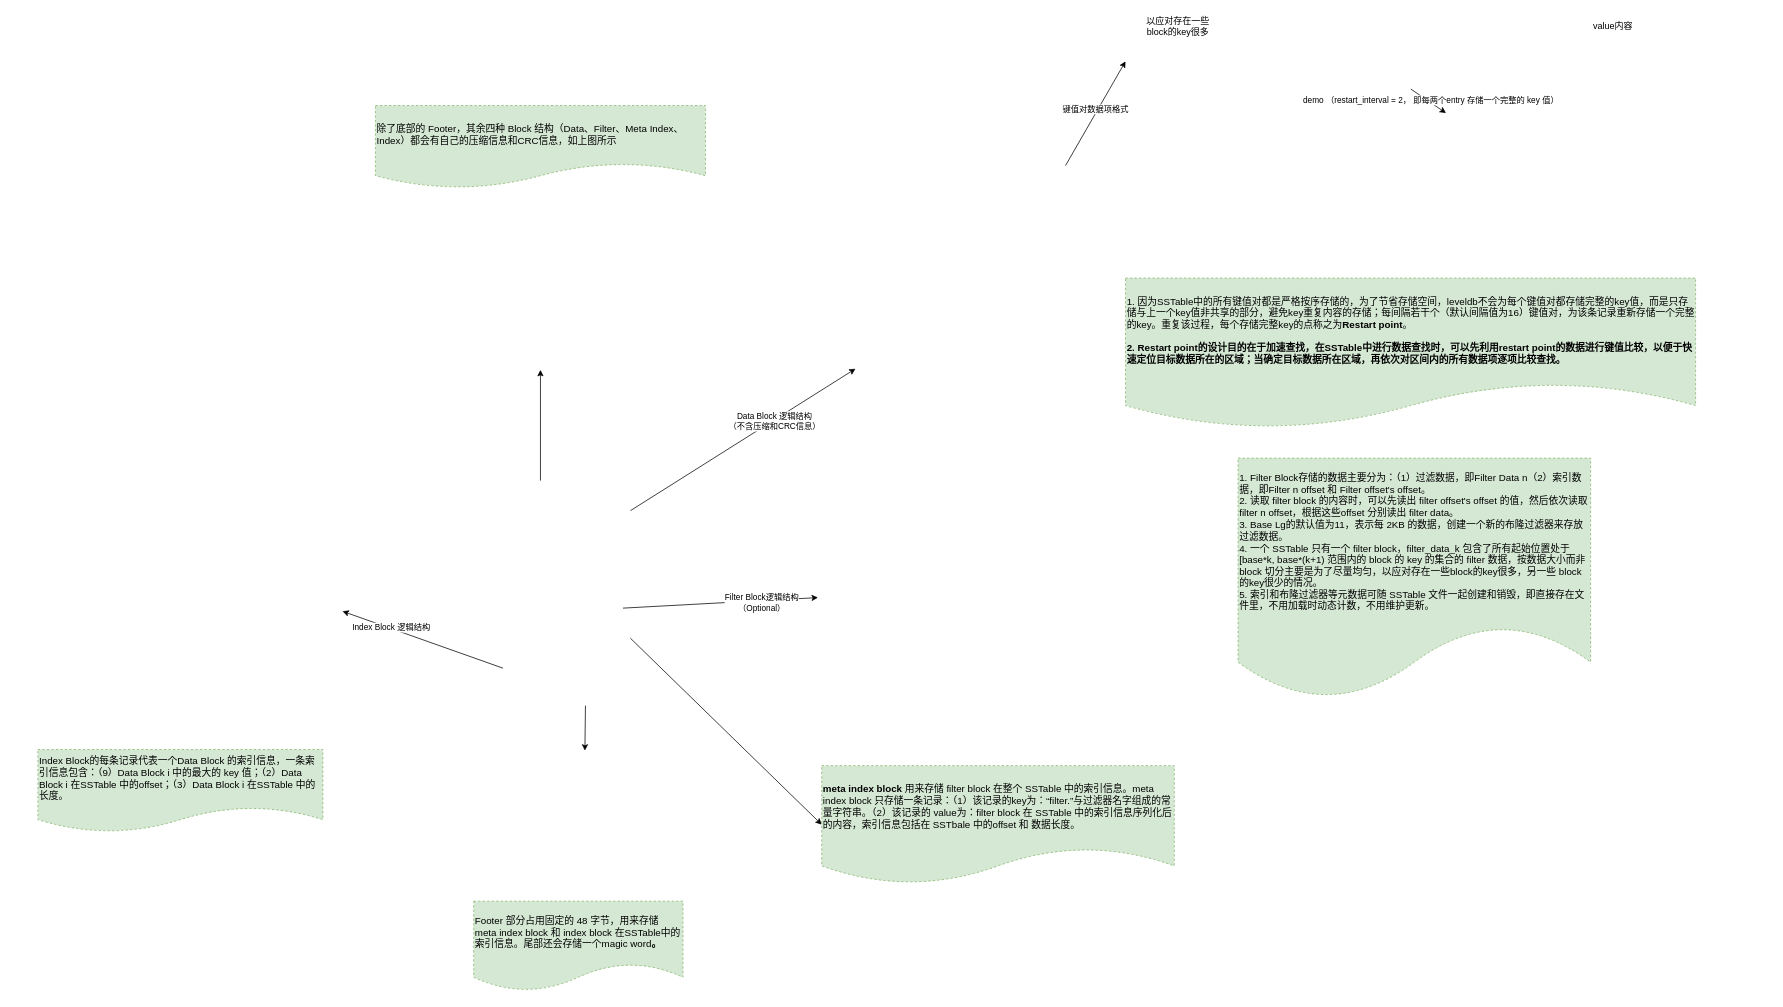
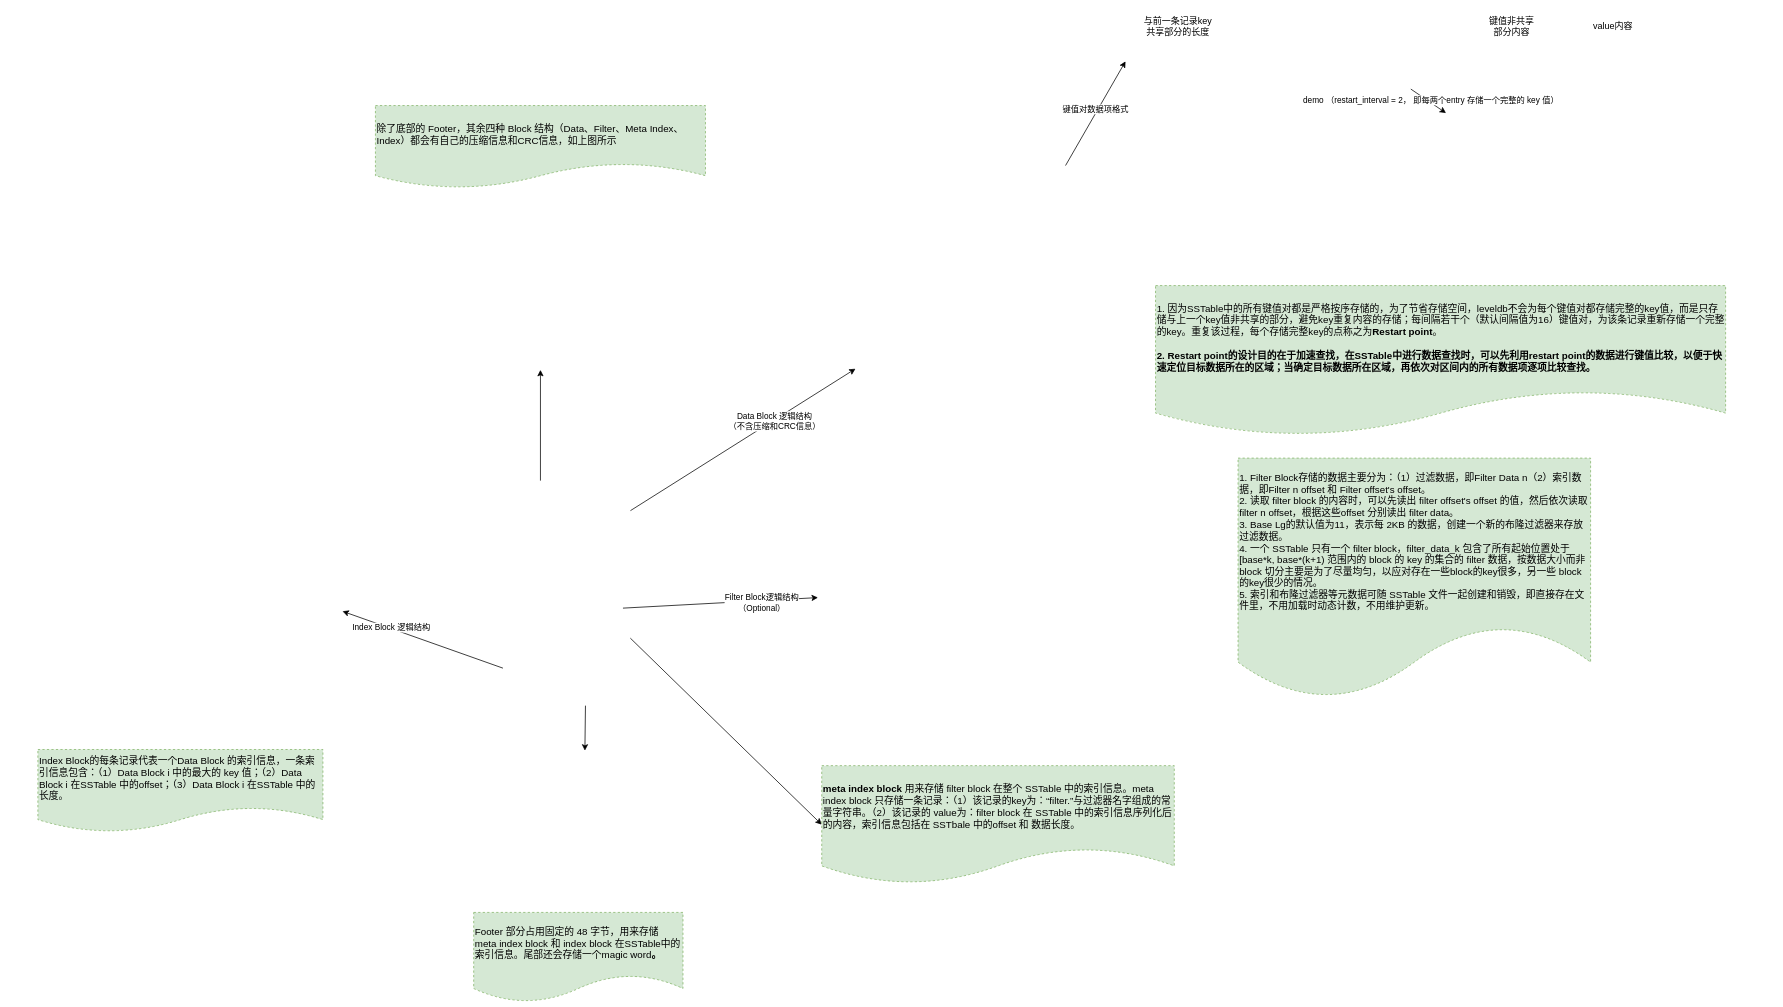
(1178, 27) -> (1178, 27)
none -> (1512, 27)
(1410, 353) -> (1440, 360)
(181, 778) -> (181, 778)
(578, 946) -> (578, 957)
